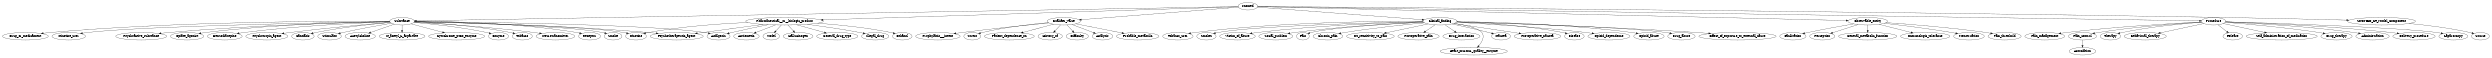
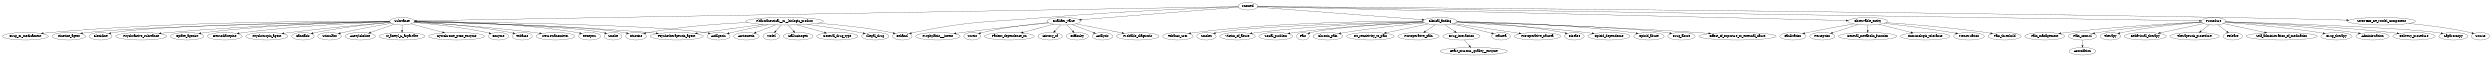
(1031, 13) -> (1074, 15)
(1481, 32) -> (1467, 43)
(69, 36) -> (69, 36)
none -> (101, 36)
(1138, 36) -> (1138, 36)
none -> (2195, 36)
